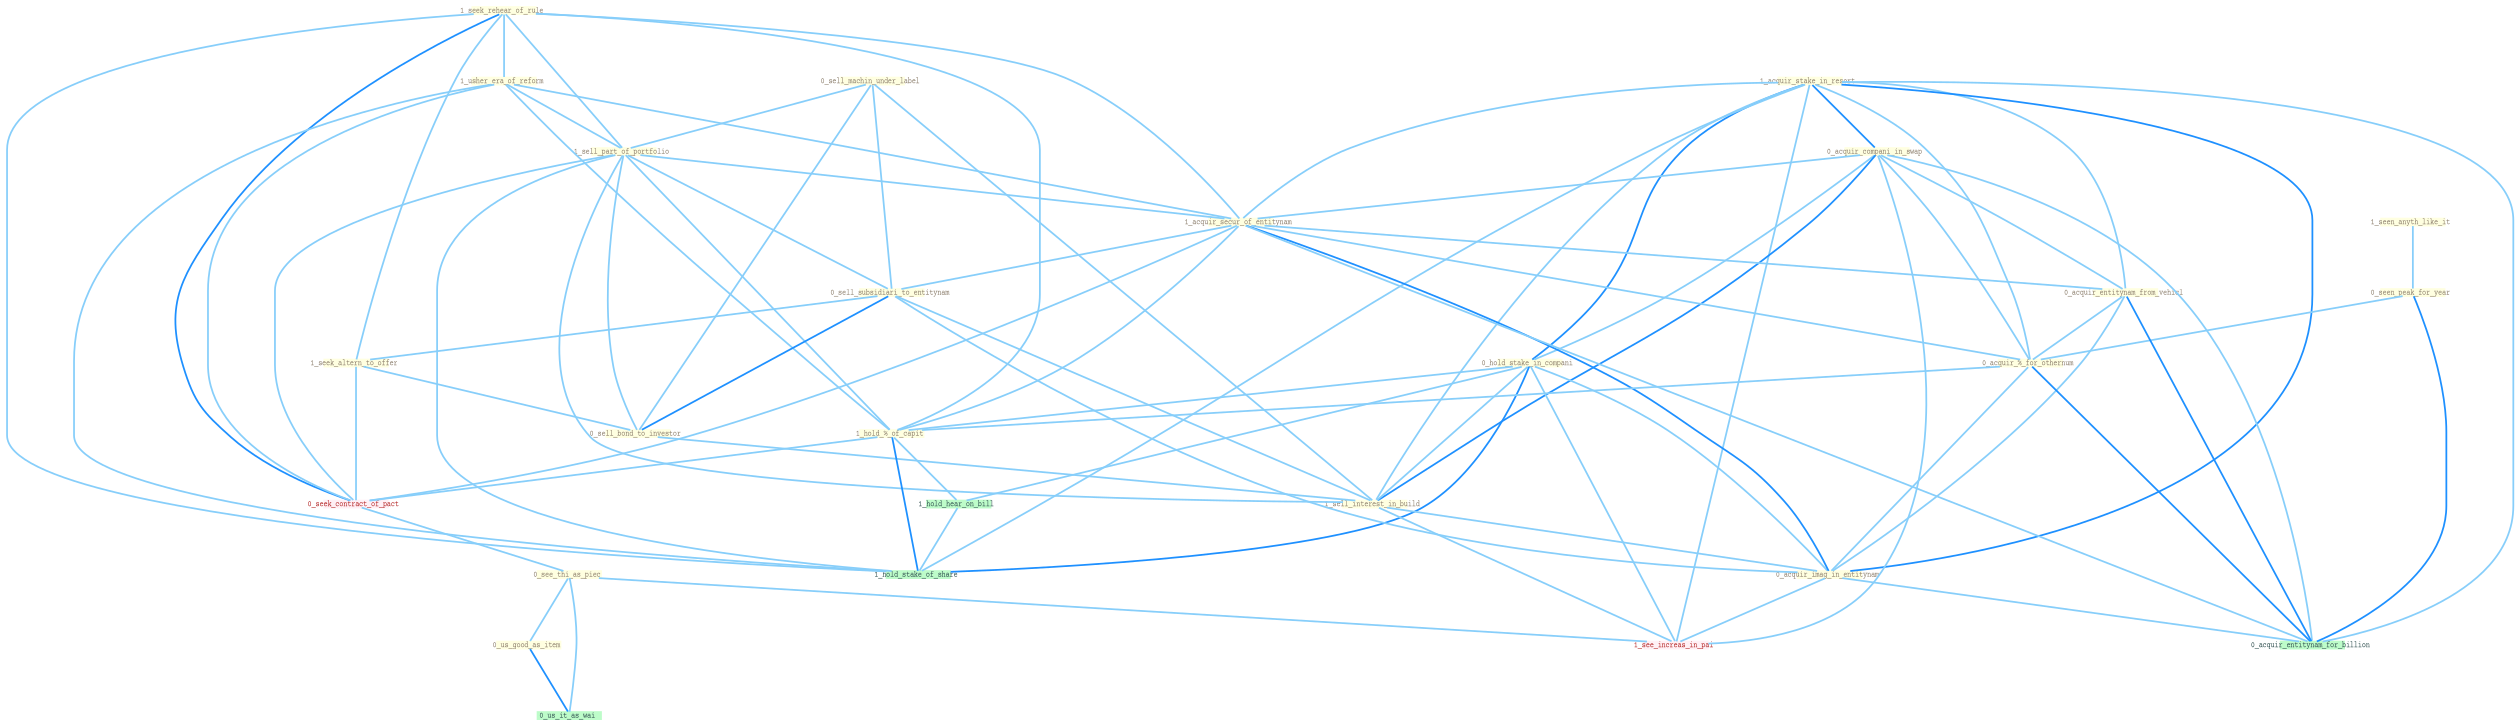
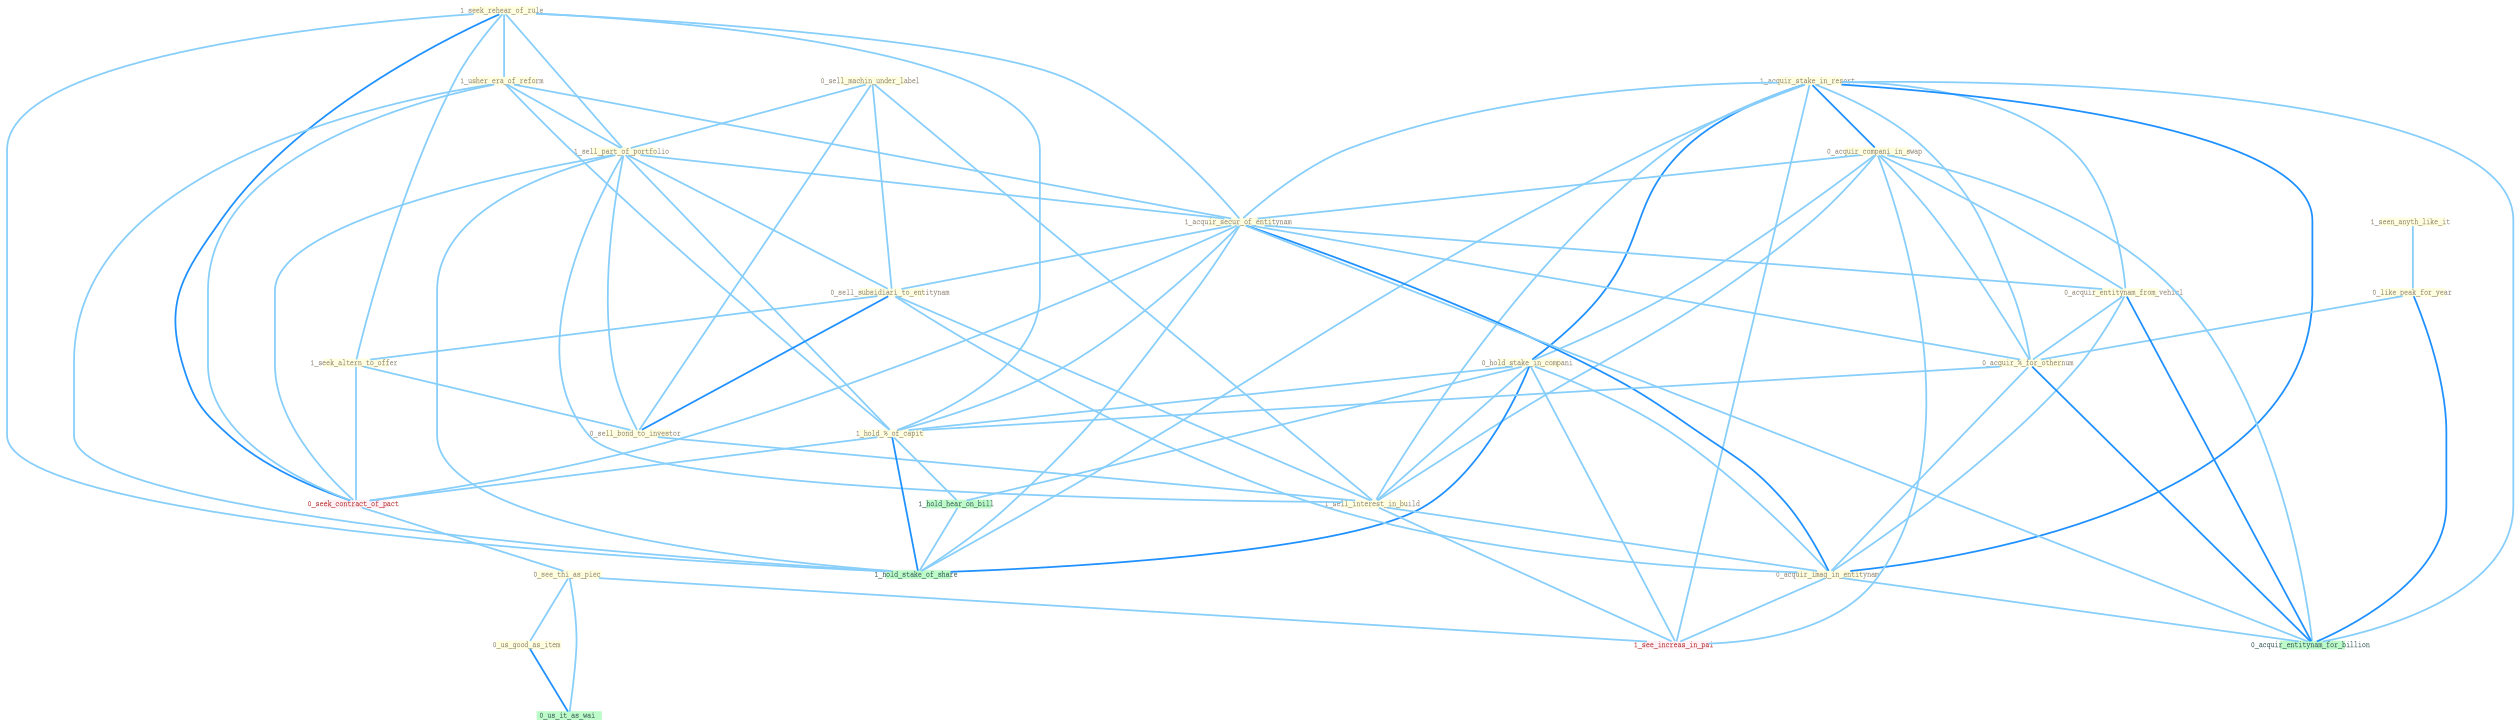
(2413, 293) -> (2413, 293)
(1638, 342) -> (1638, 342)
none -> (1082, 433)
